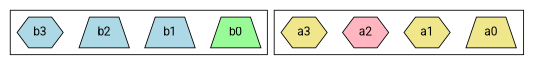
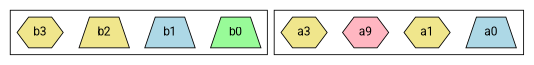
(40, 32) -> (40, 32)
(104, 32) -> (104, 32)
(366, 32) -> (366, 32)
(491, 32) -> (491, 32)
